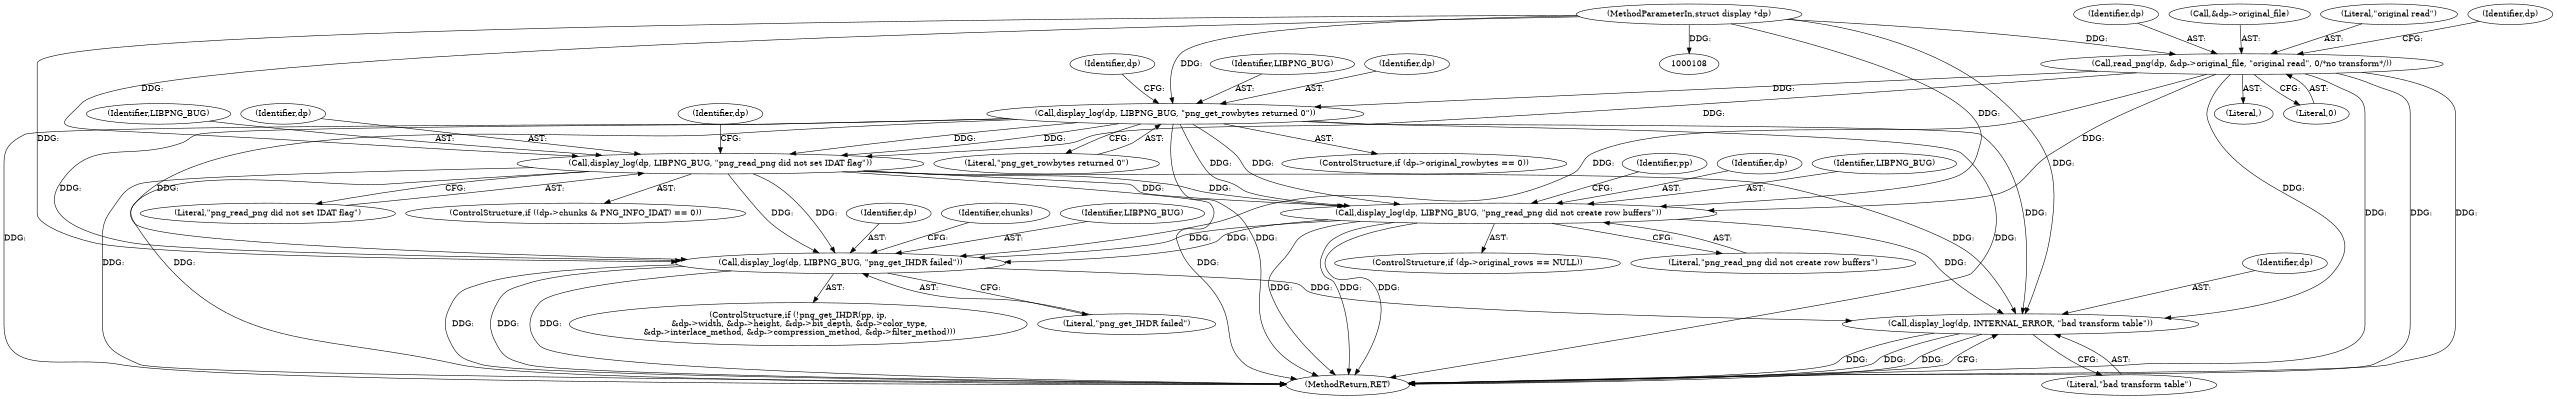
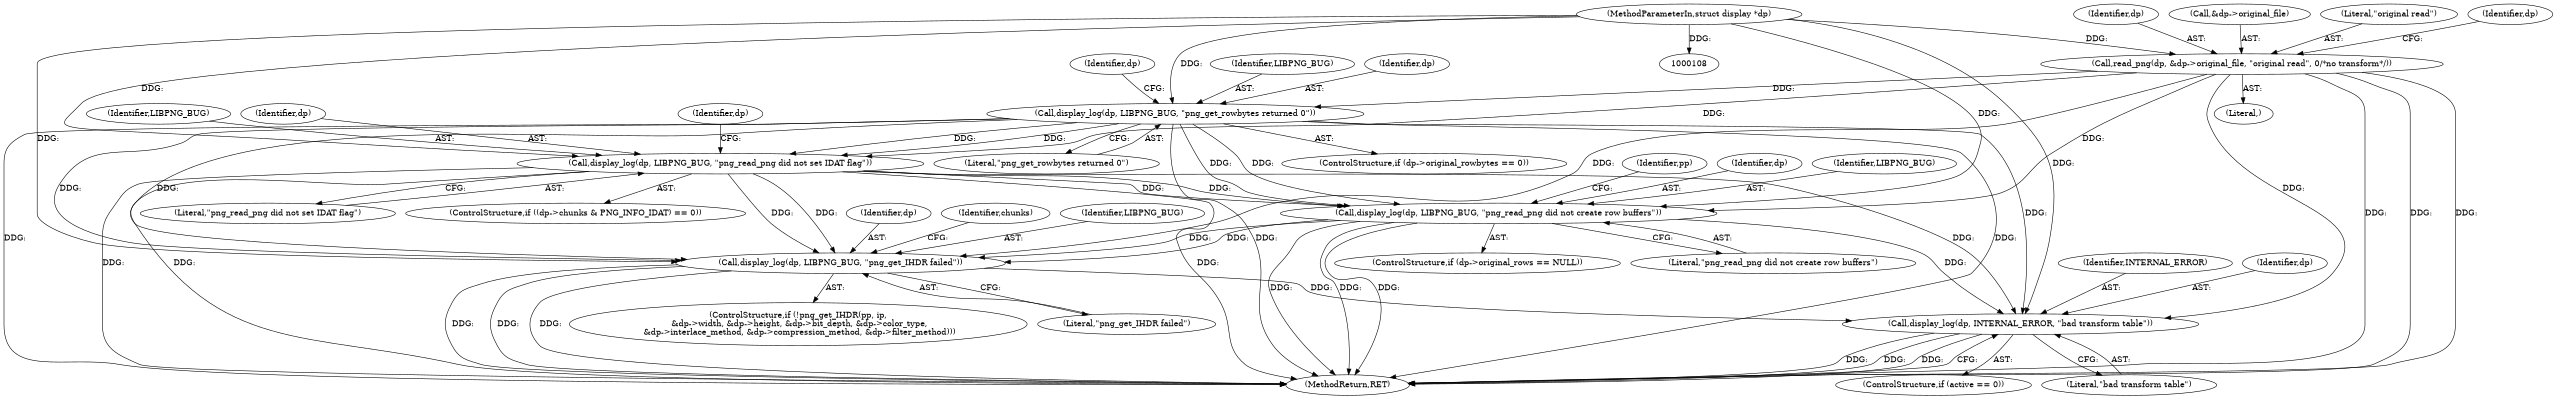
(2316, 114) -> none
none -> (2145, 263)
none -> (1934, 385)
